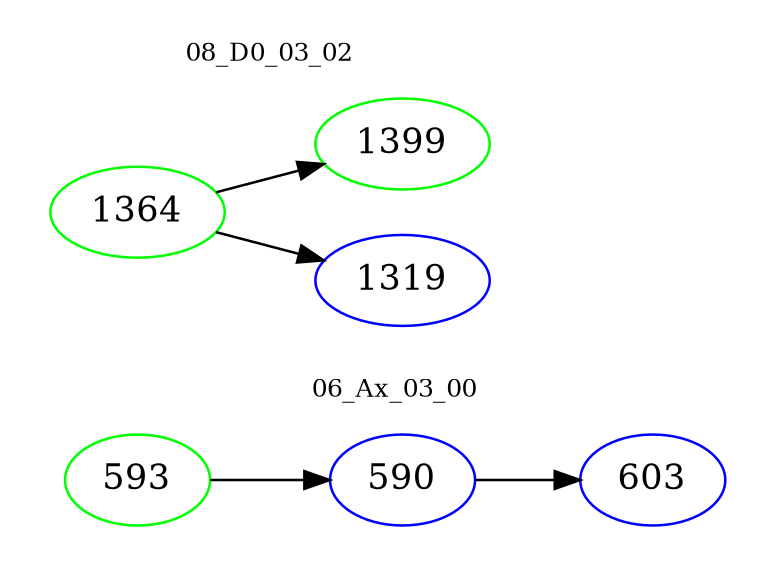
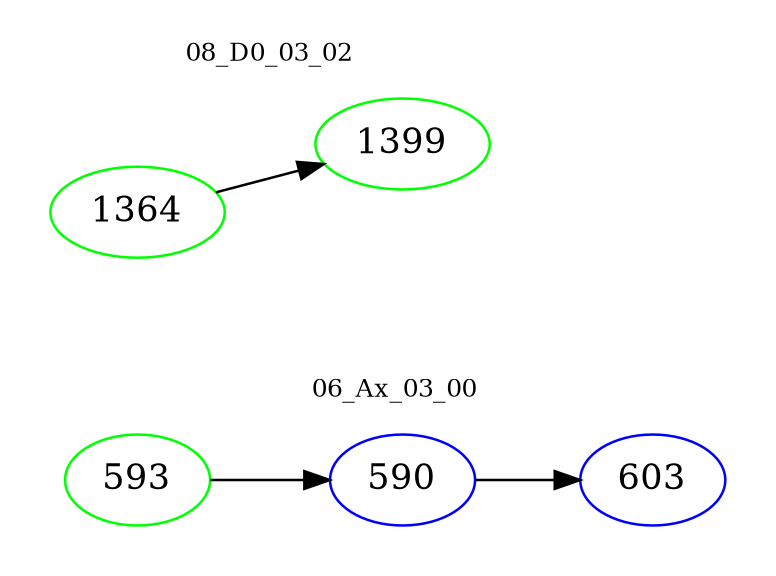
(403, 280) -> none
